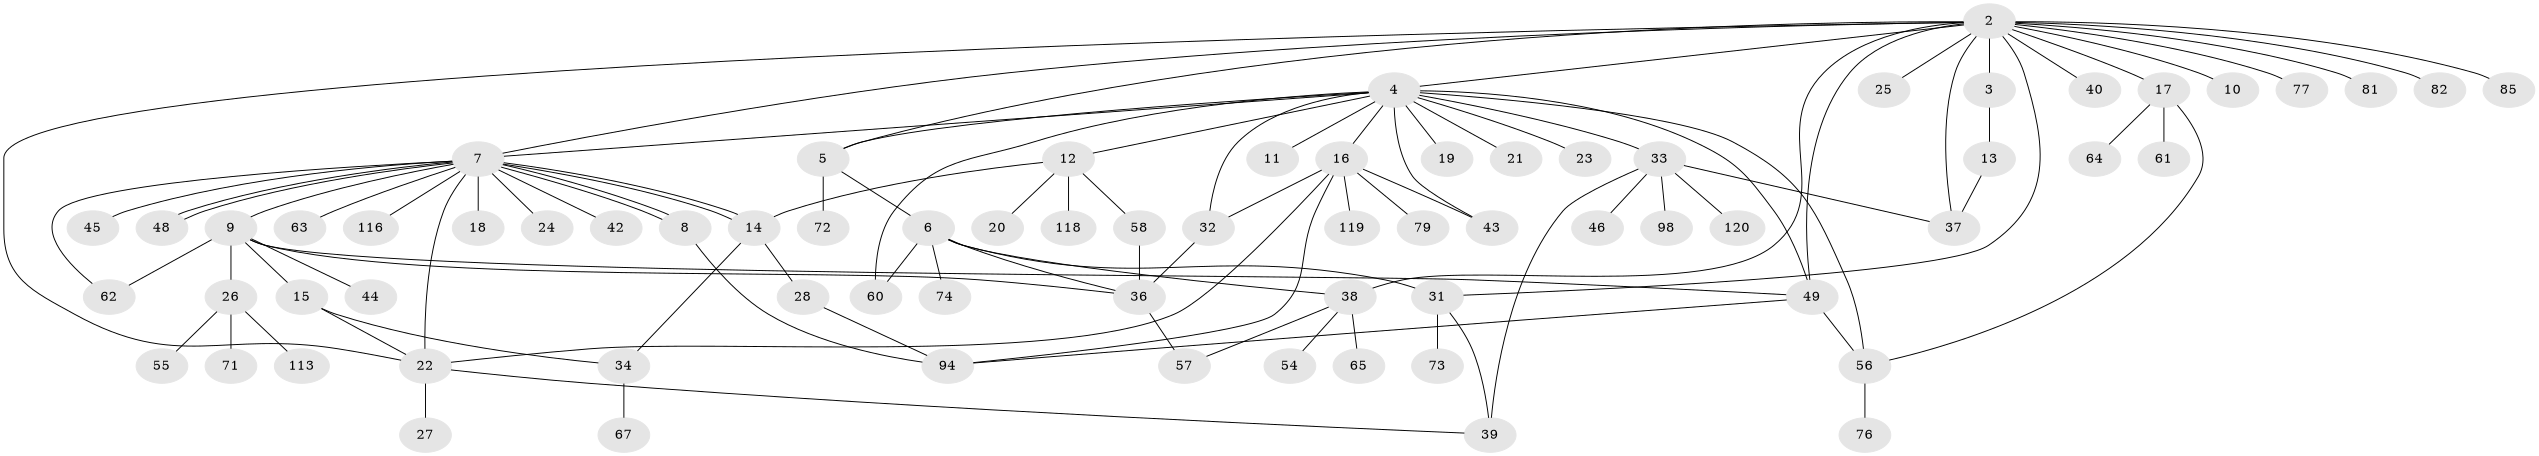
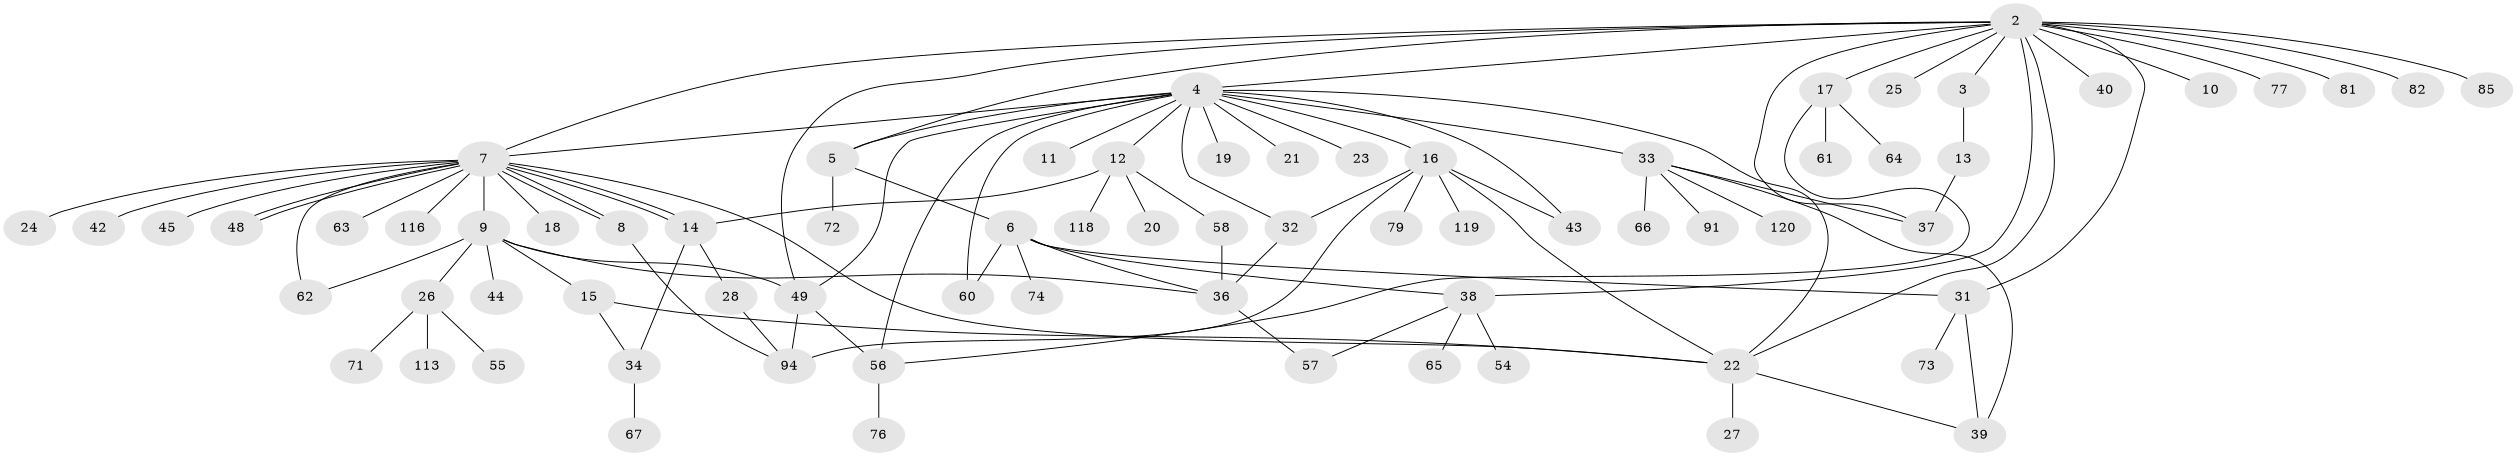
none -> (1617, 125)
(1598, 228) -> (1644, 228)
(1667, 228) -> (1713, 228)
